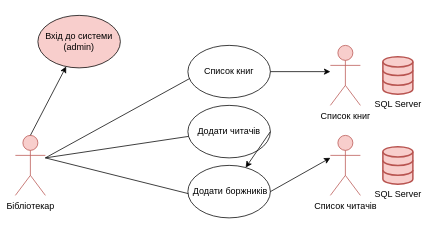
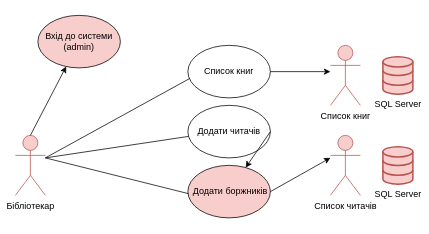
(229, 192) -> (229, 192)
